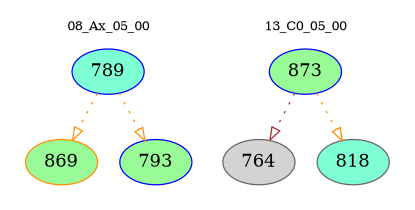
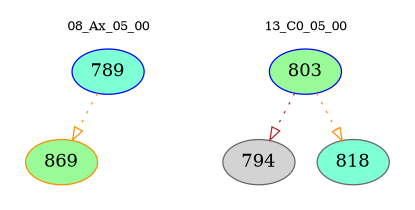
(305, 72) -> (305, 72)
(156, 162) -> none
(259, 162) -> (259, 162)
